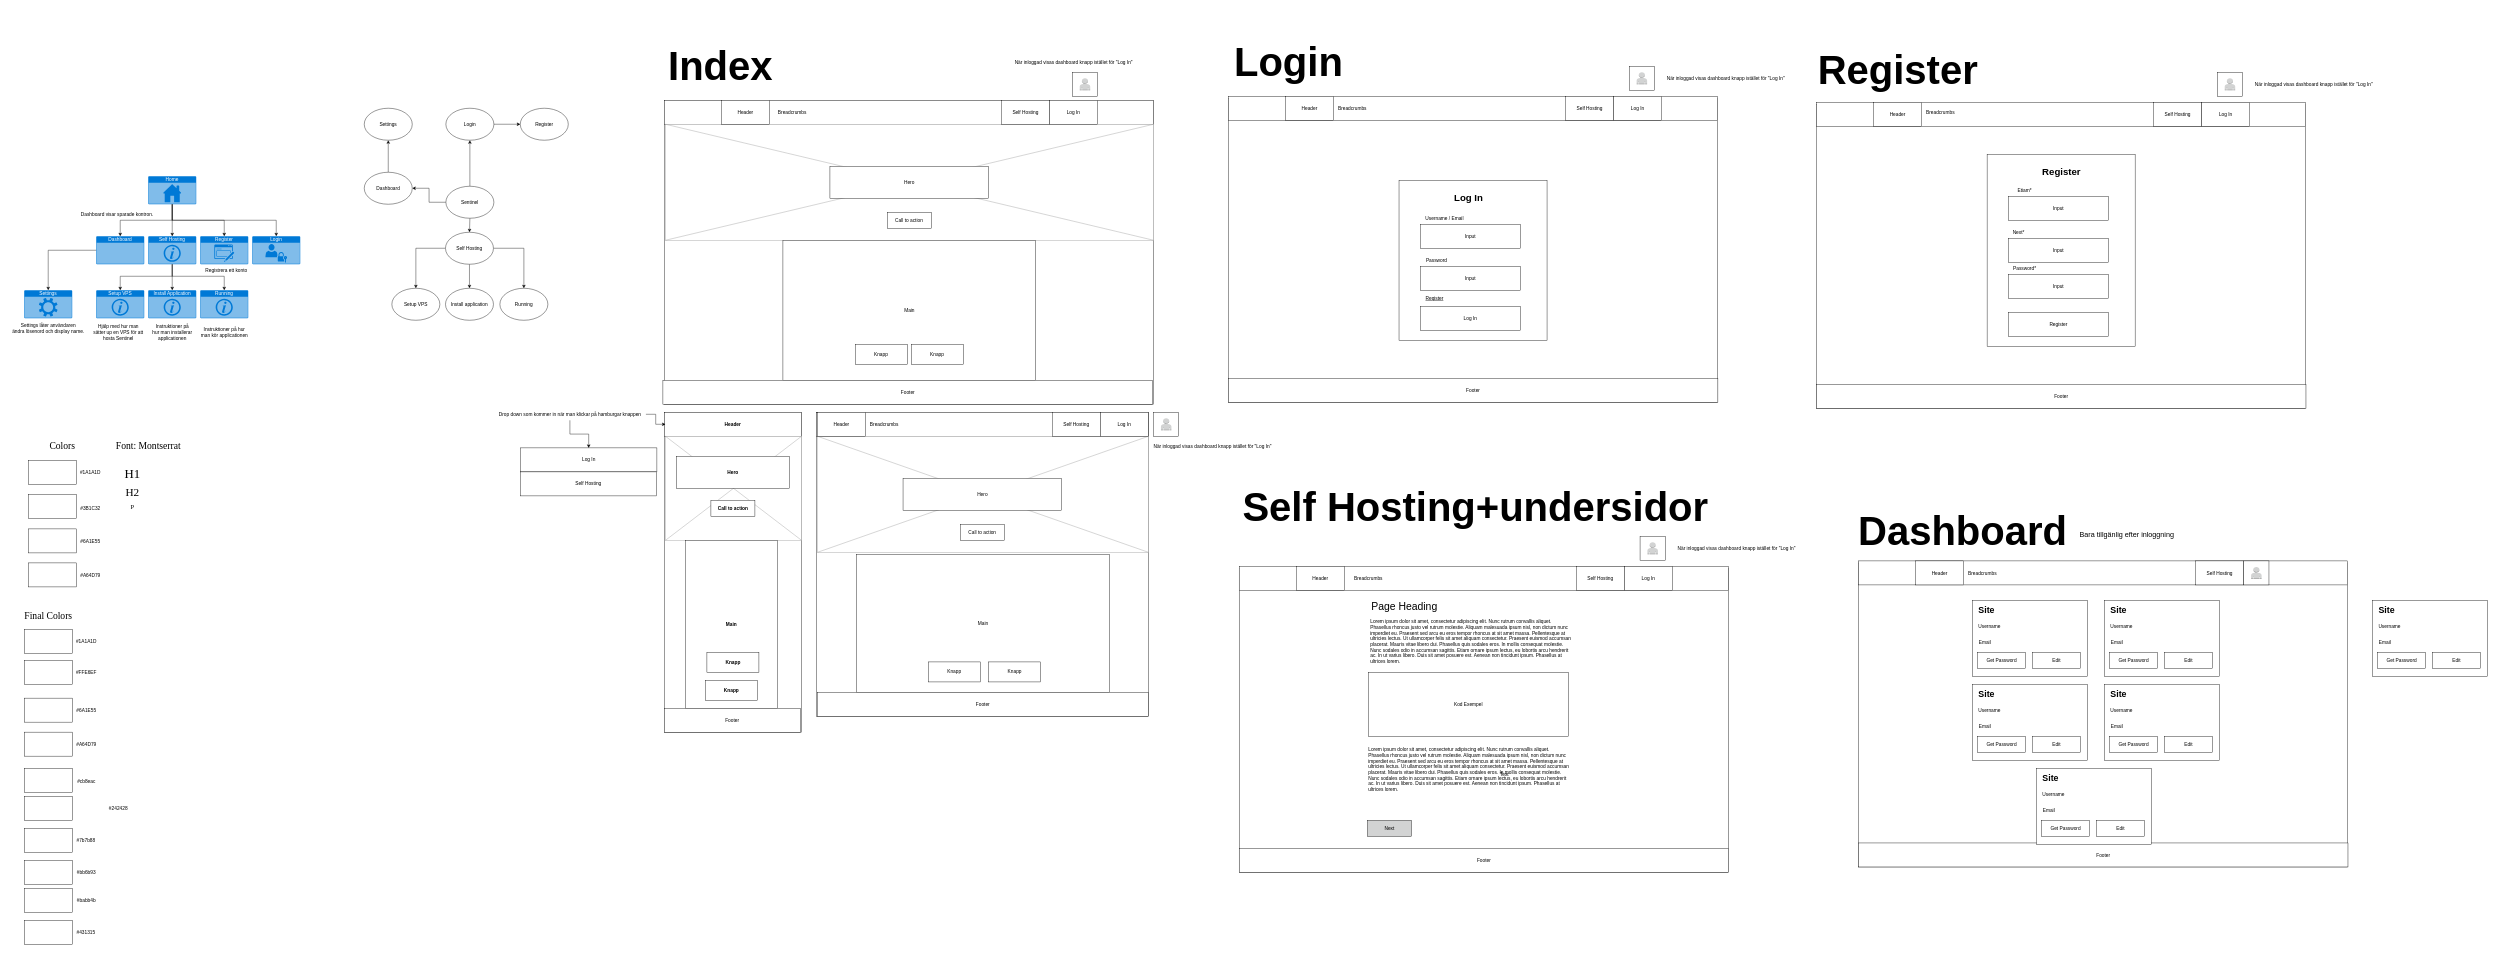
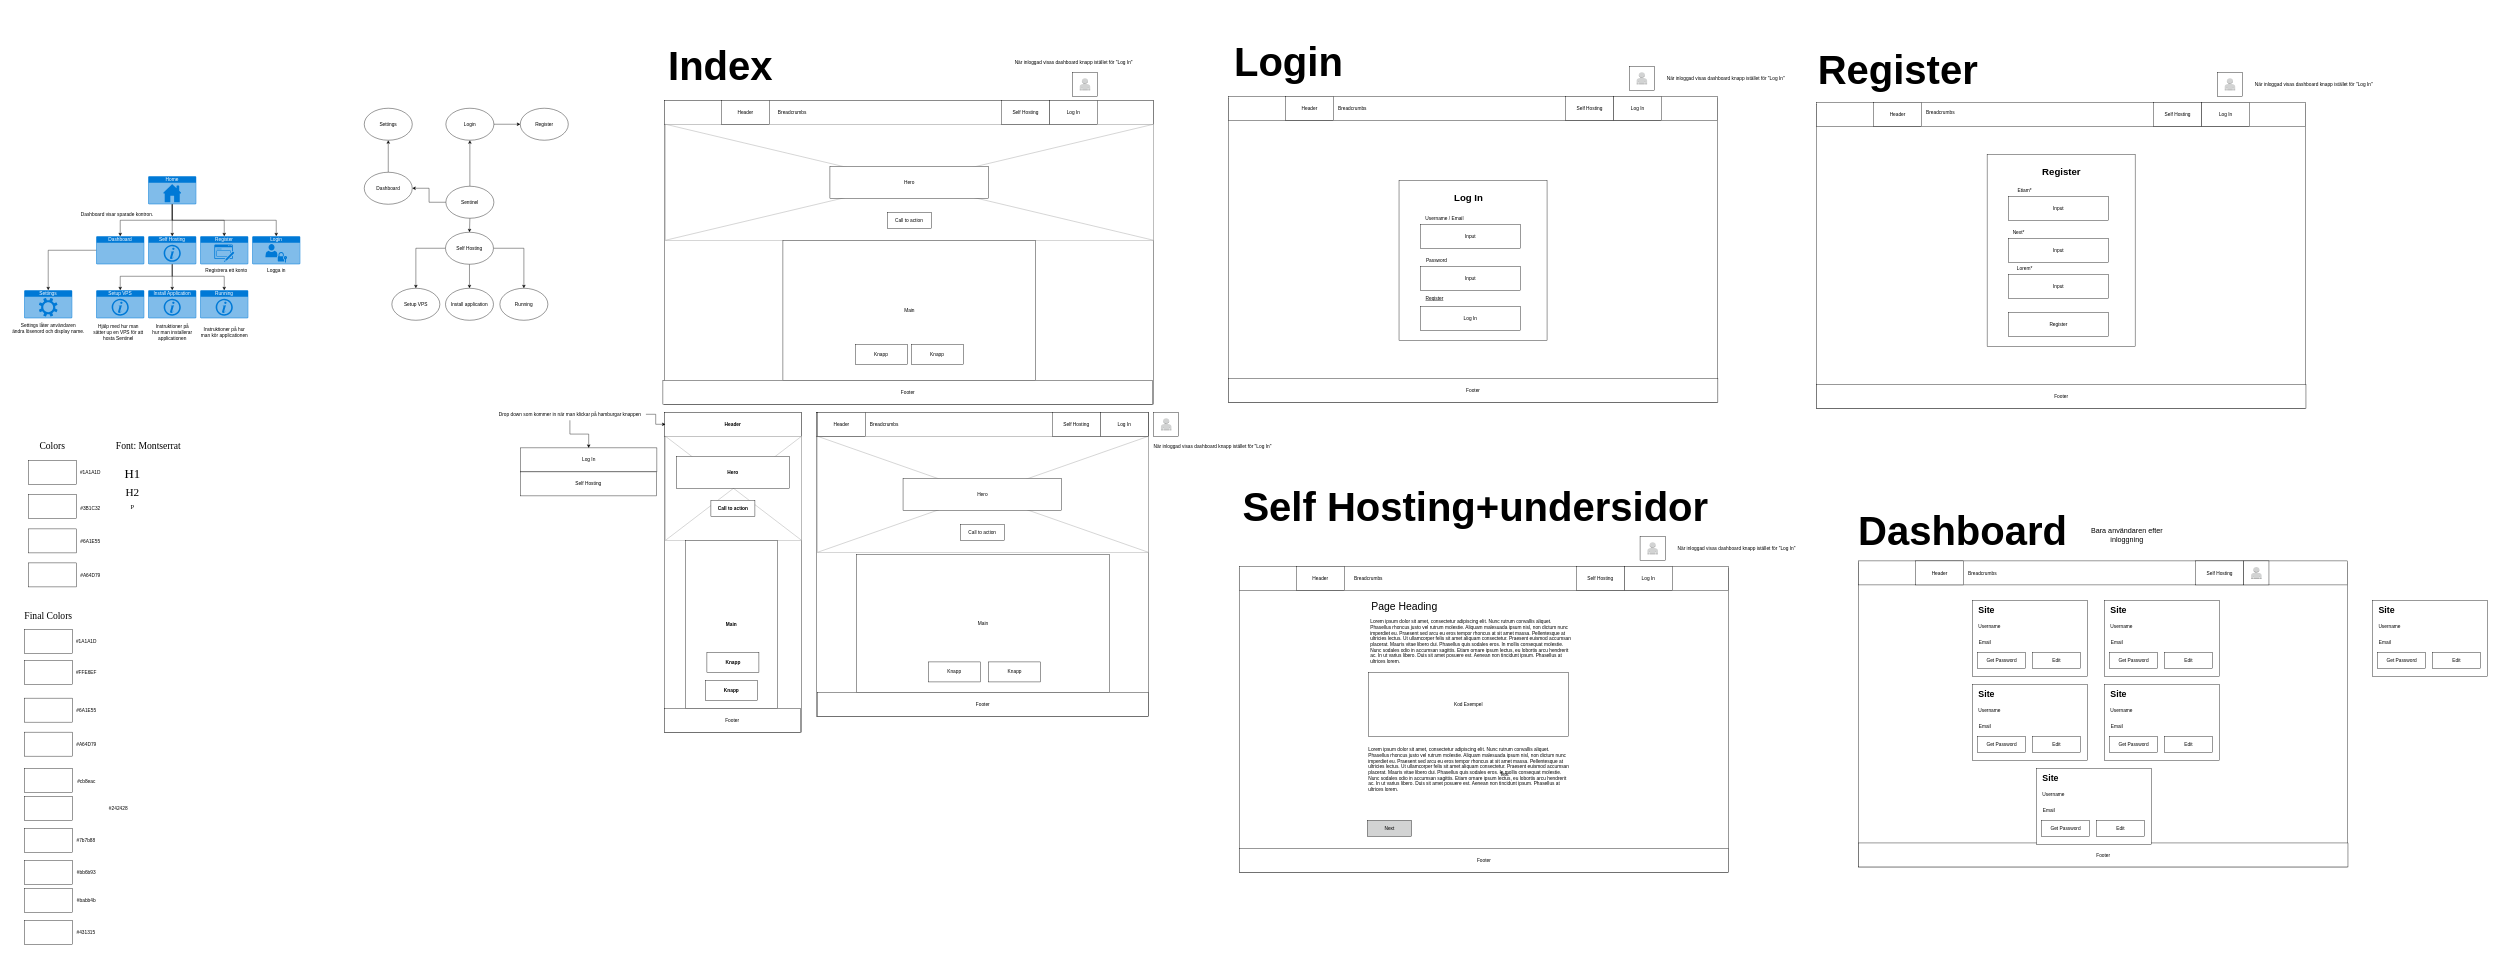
(2024, 268) -> (2024, 268)
none -> (276, 270)
(62, 446) -> (52, 446)
(2127, 535) -> (2127, 535)
